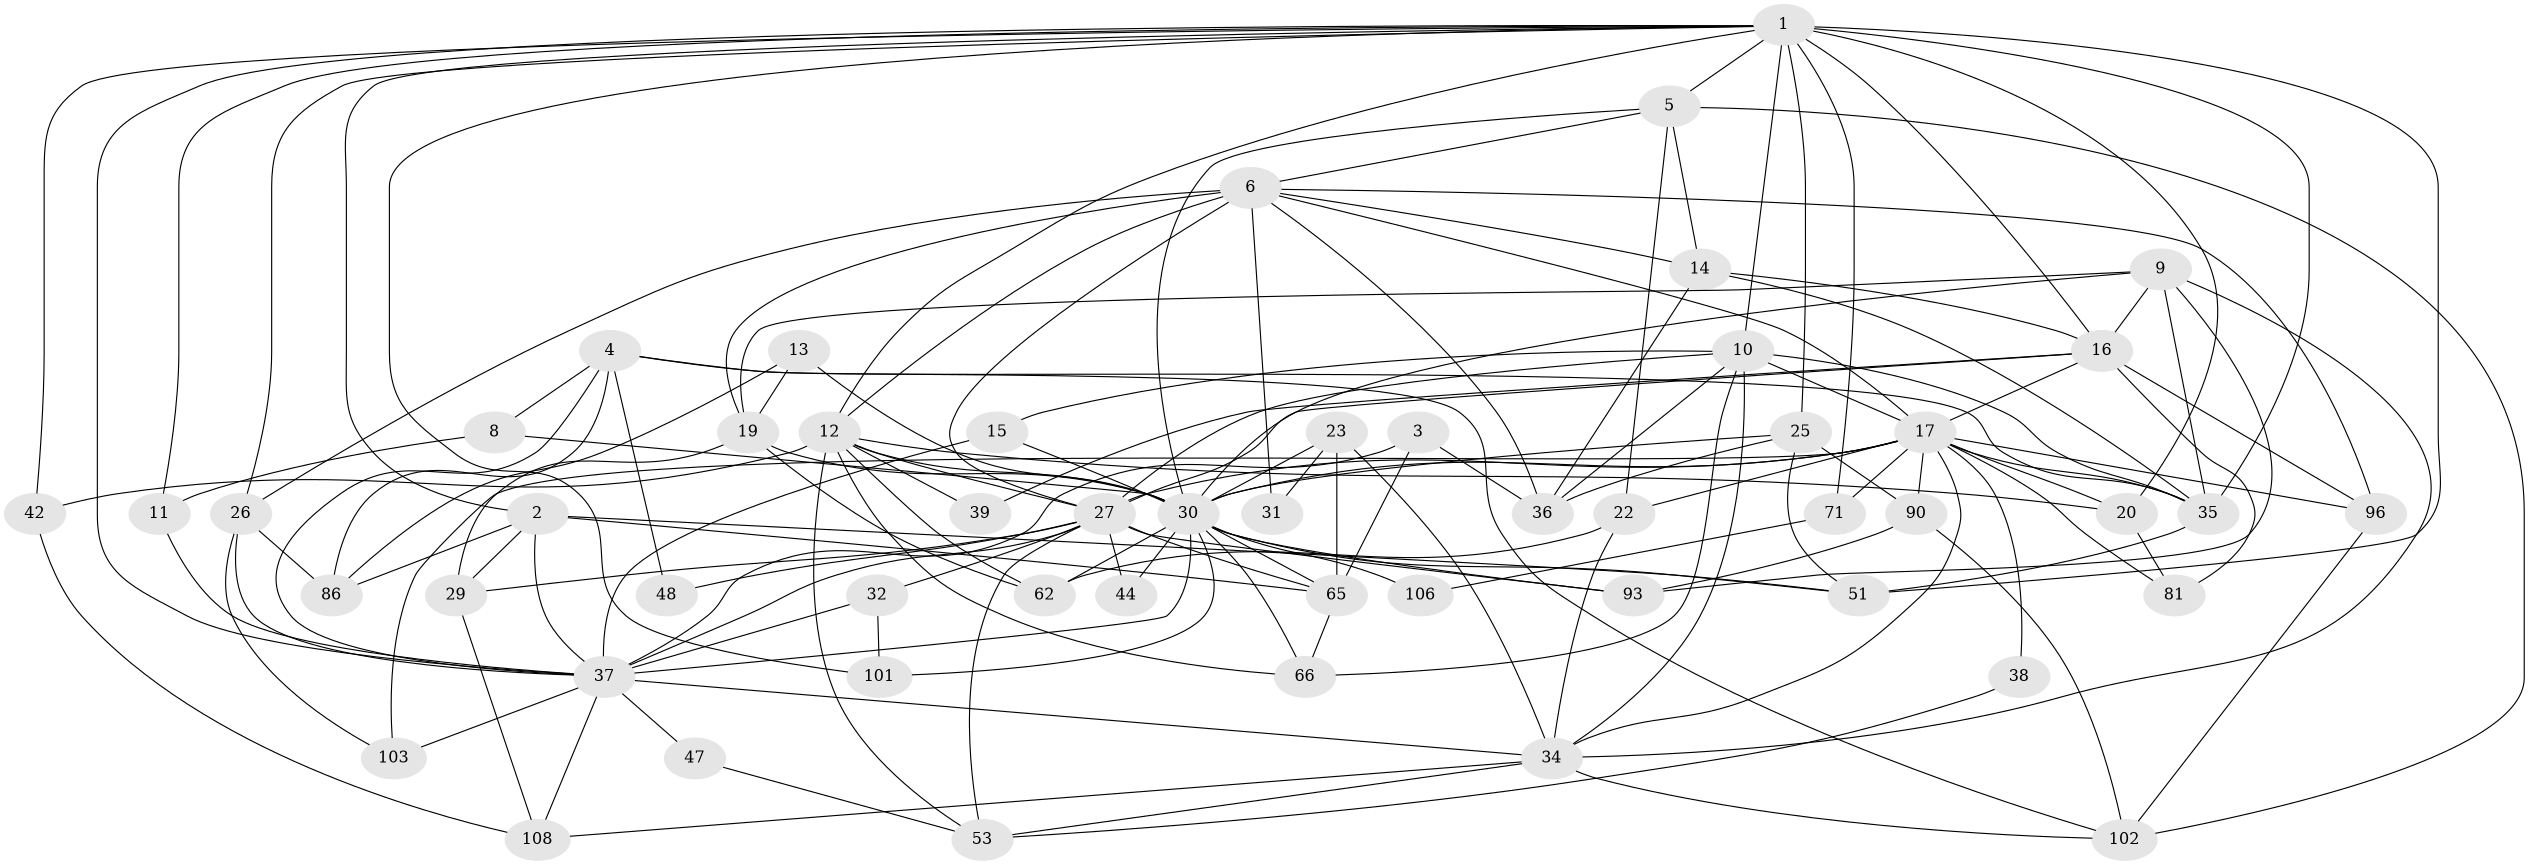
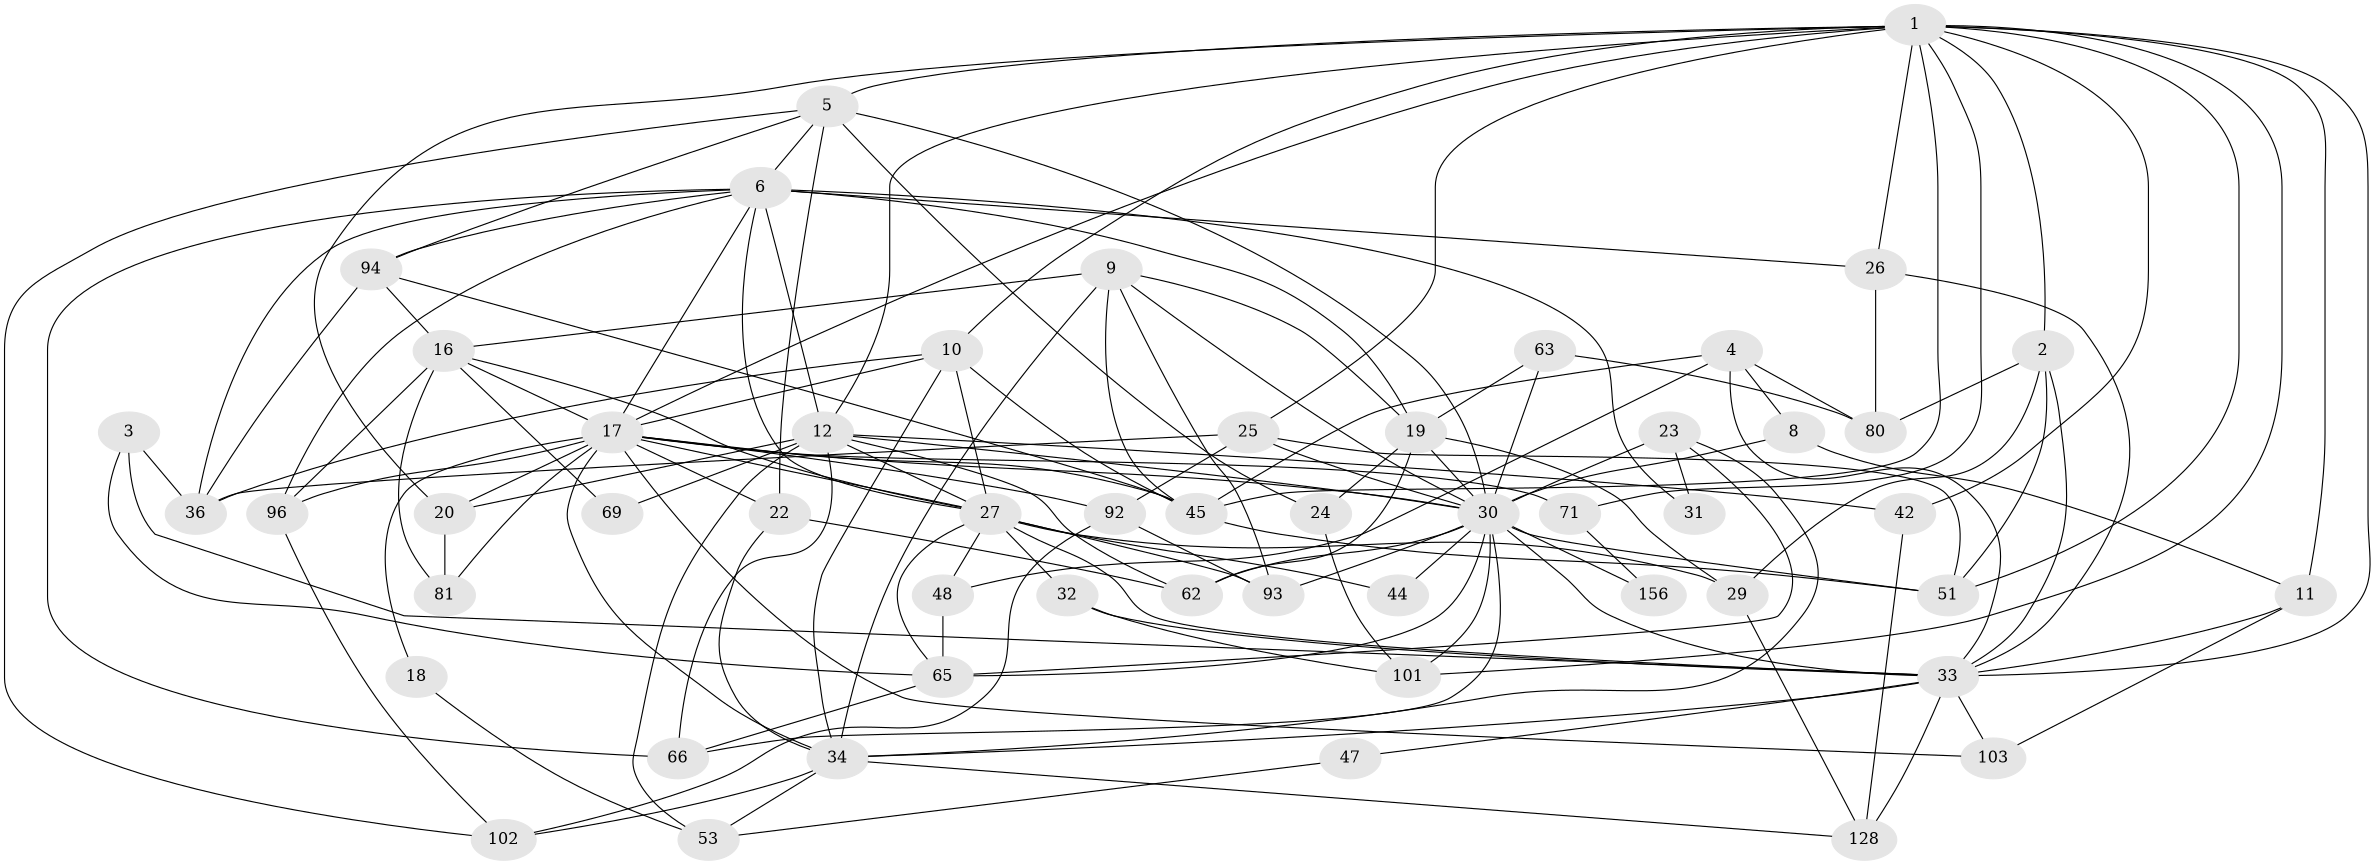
(1958, 175) -> (1243, 163)
(1700, 269) -> (371, 269)
(799, 351) -> (1545, 351)
(1450, 409) -> none
(997, 432) -> none
(980, 514) -> (612, 514)
none -> (1321, 514)
(1916, 514) -> (1115, 514)
(2208, 514) -> (1196, 514)
(864, 545) -> (943, 629)
(332, 595) -> (1876, 432)
(1421, 595) -> (1654, 595)
(1648, 632) -> (48, 431)
(976, 649) -> none
(261, 661) -> (2150, 677)
(604, 677) -> (1948, 677)
(2019, 677) -> (417, 677)
(538, 840) -> (1864, 840)
